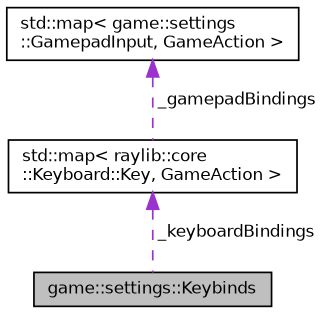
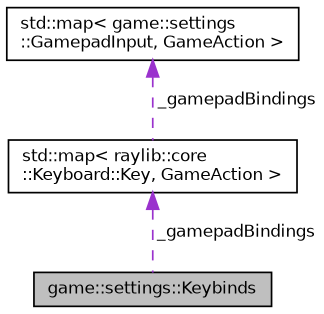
(234, 233) -> (234, 233)
